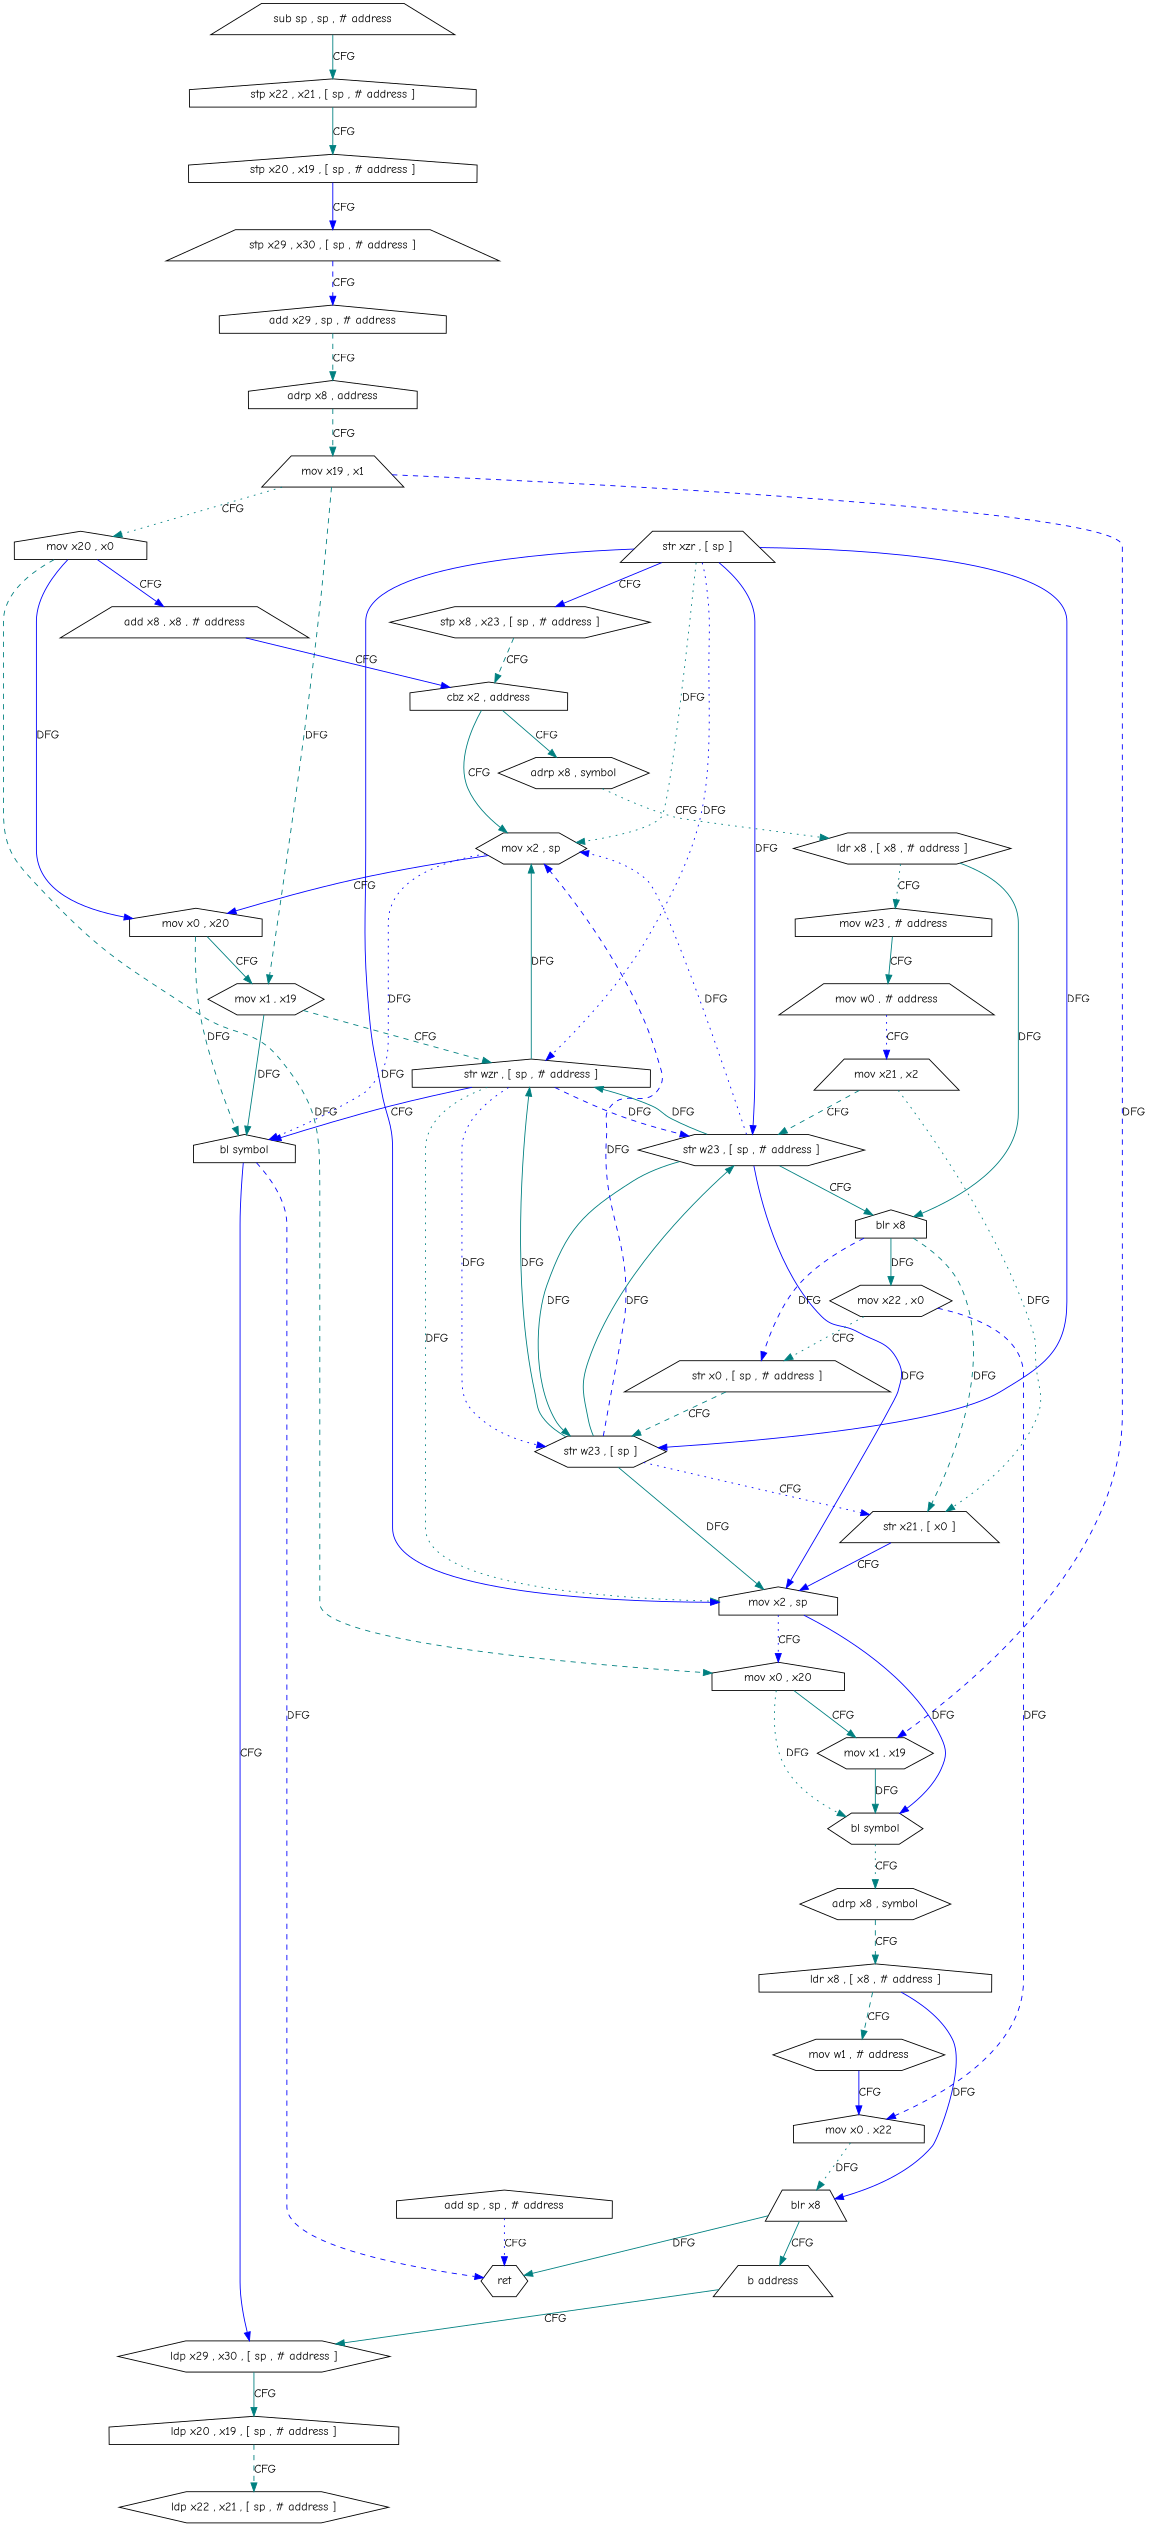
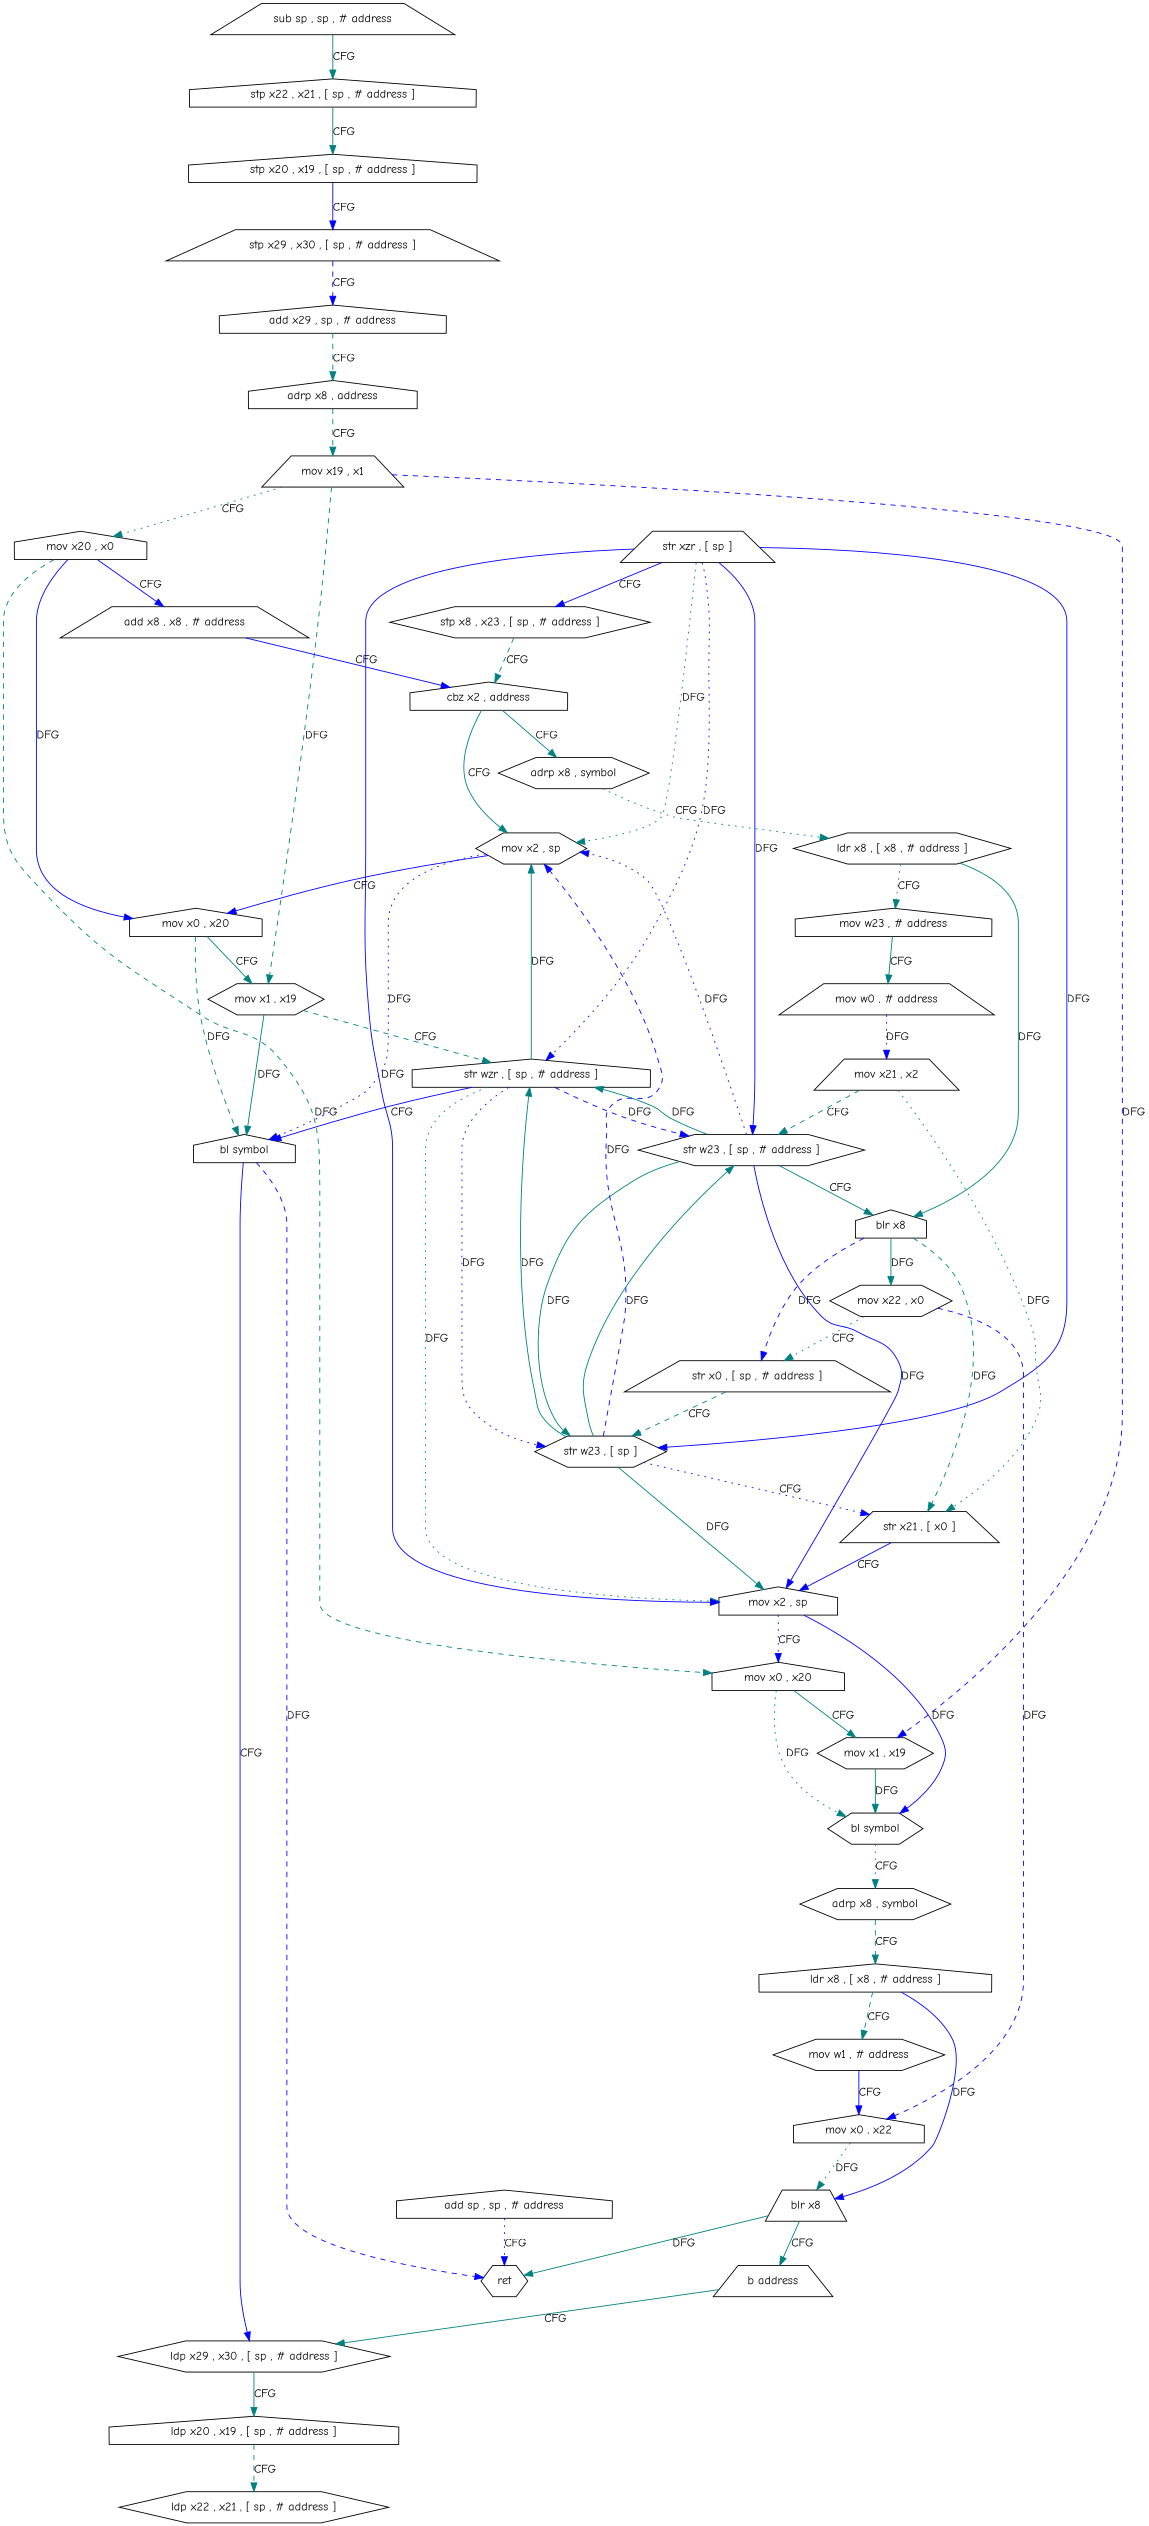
(898, 1037) -> (898, 1037)
